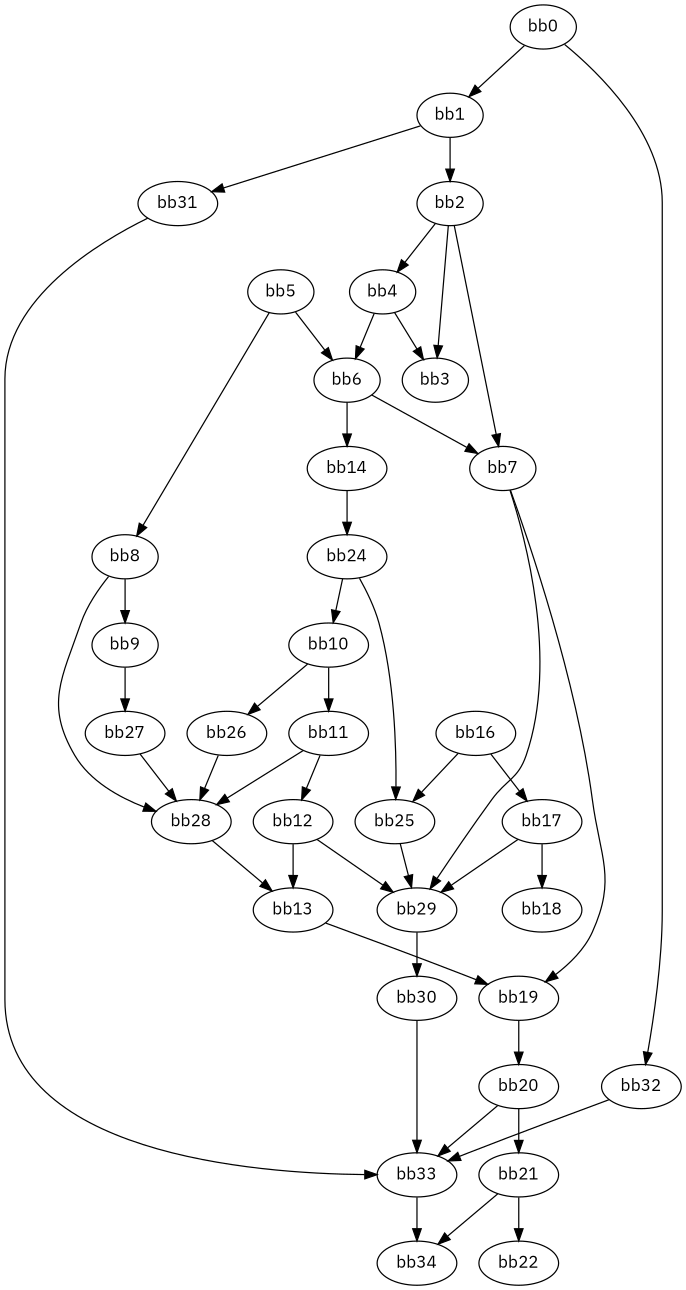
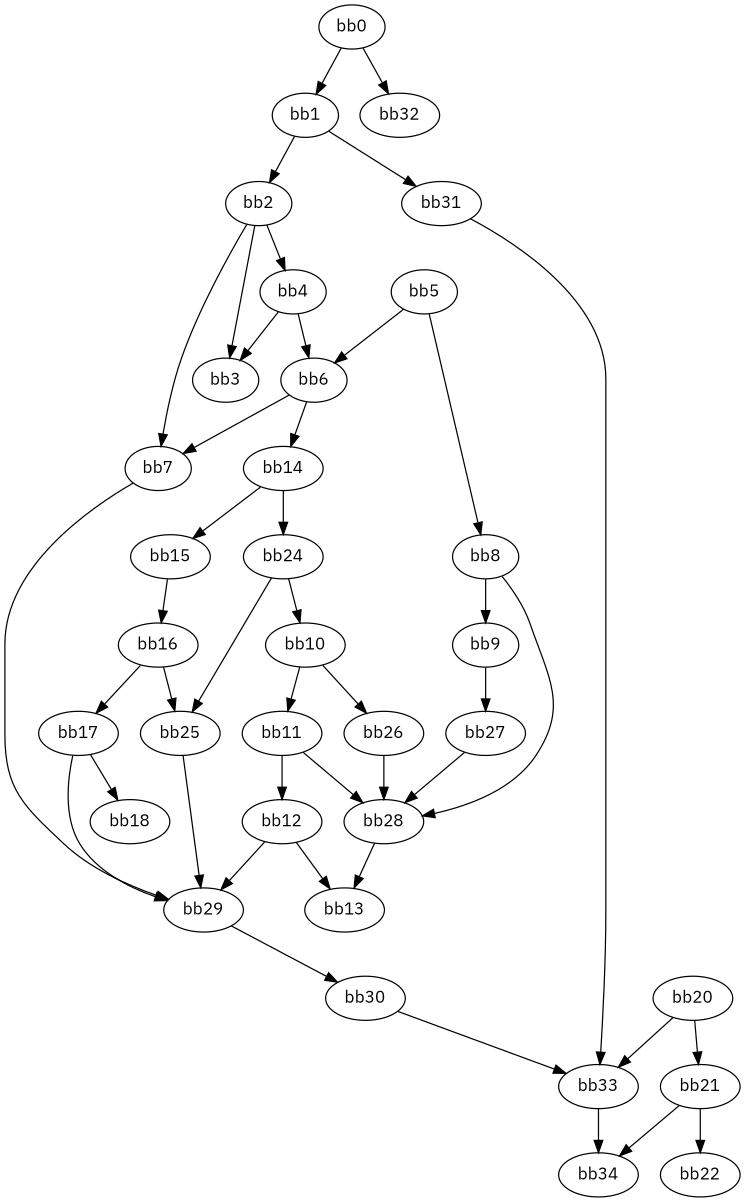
none -> (170, 557)
(519, 998) -> none
(534, 1128) -> none
